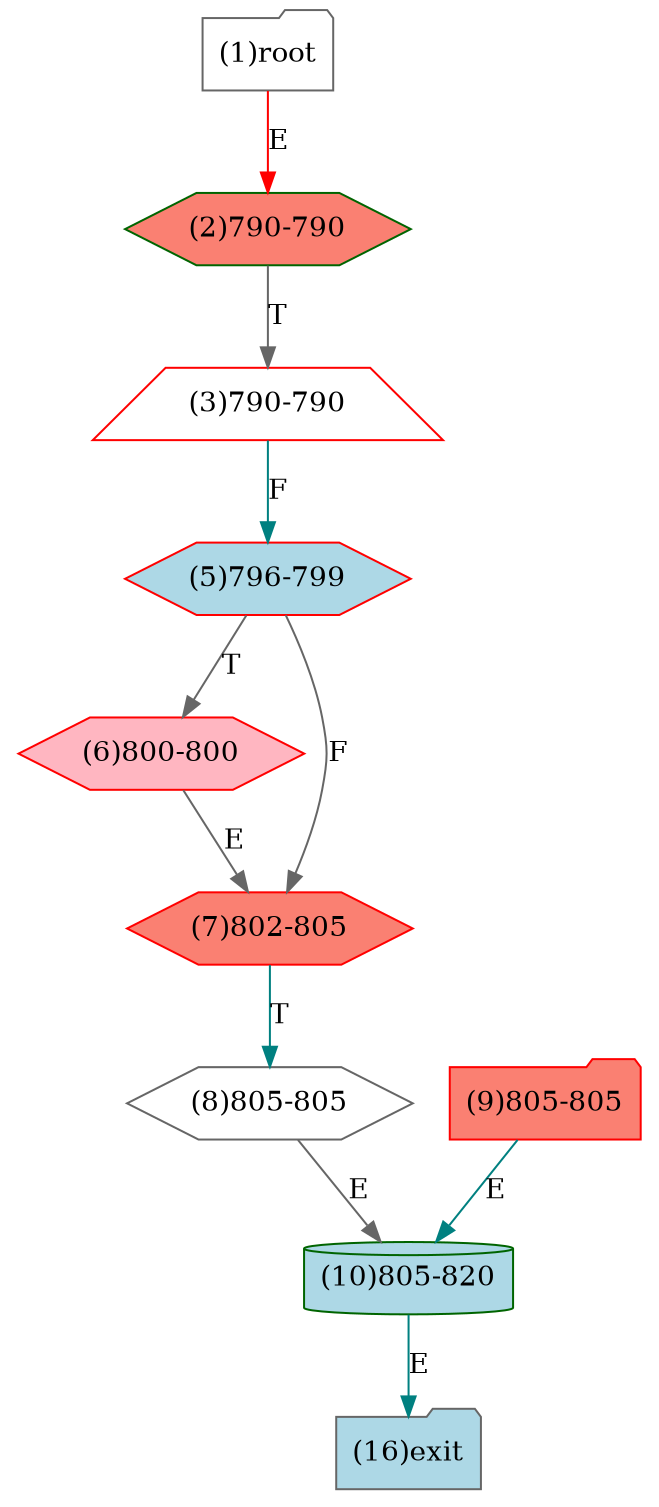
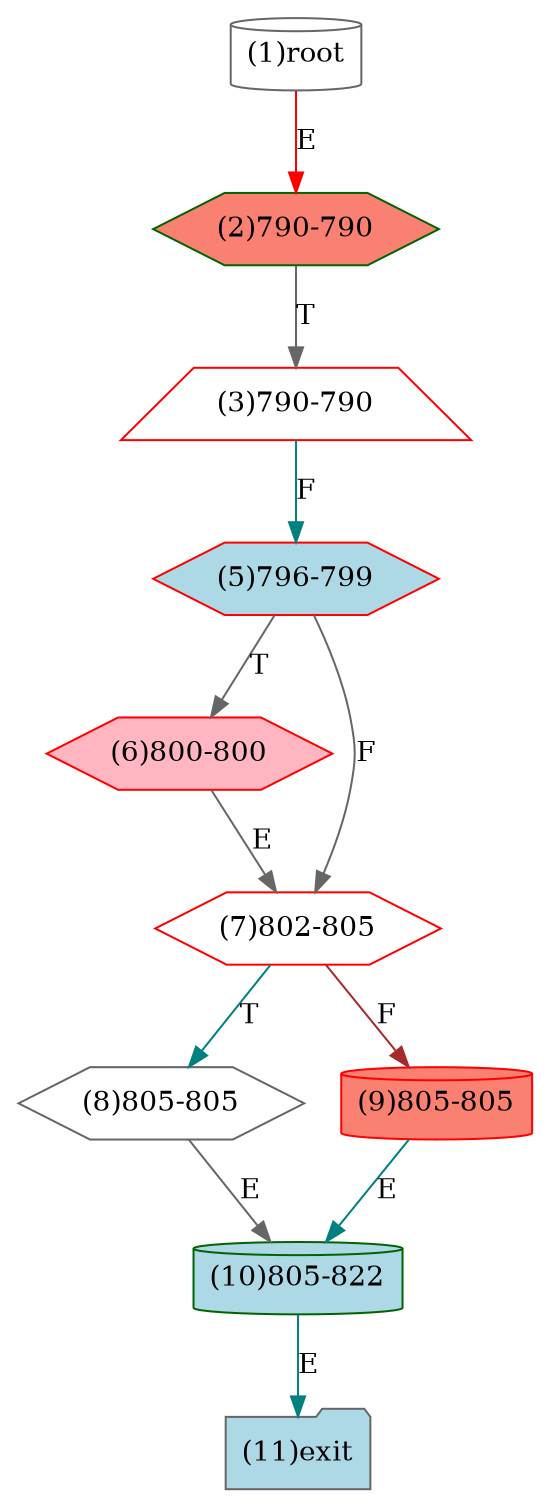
(268, 54) -> (296, 54)
(270, 928) -> (298, 928)
none -> (361, 1008)
(545, 1103) -> (437, 1103)
(409, 1278) -> (298, 1278)
(409, 1453) -> (298, 1453)
